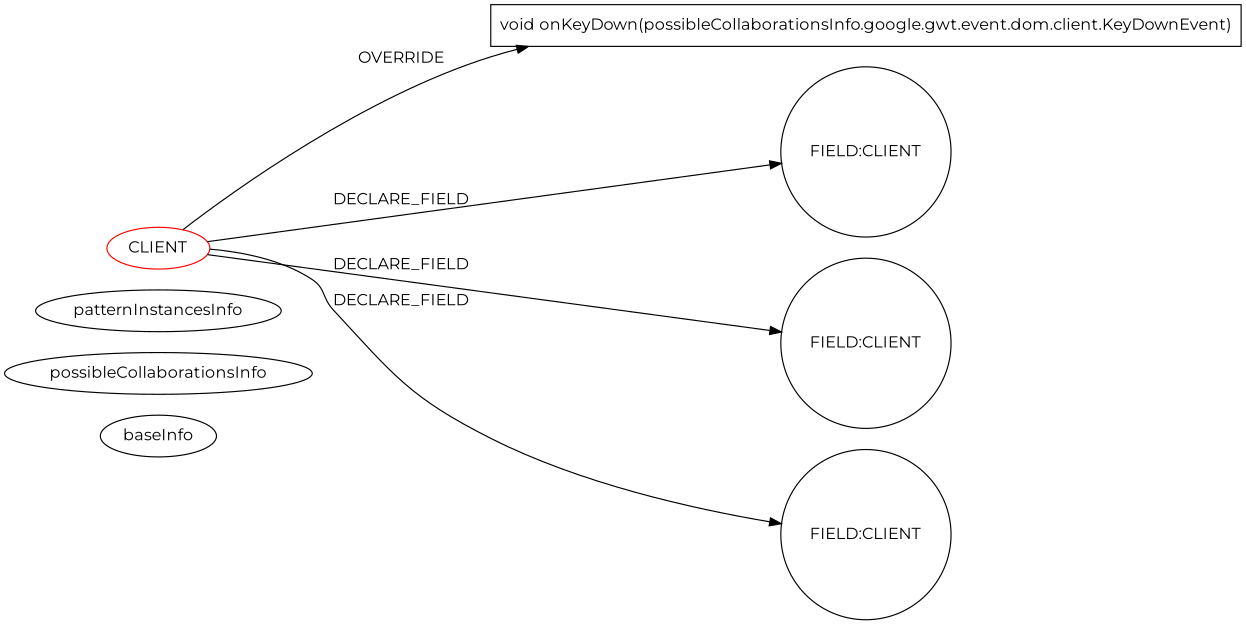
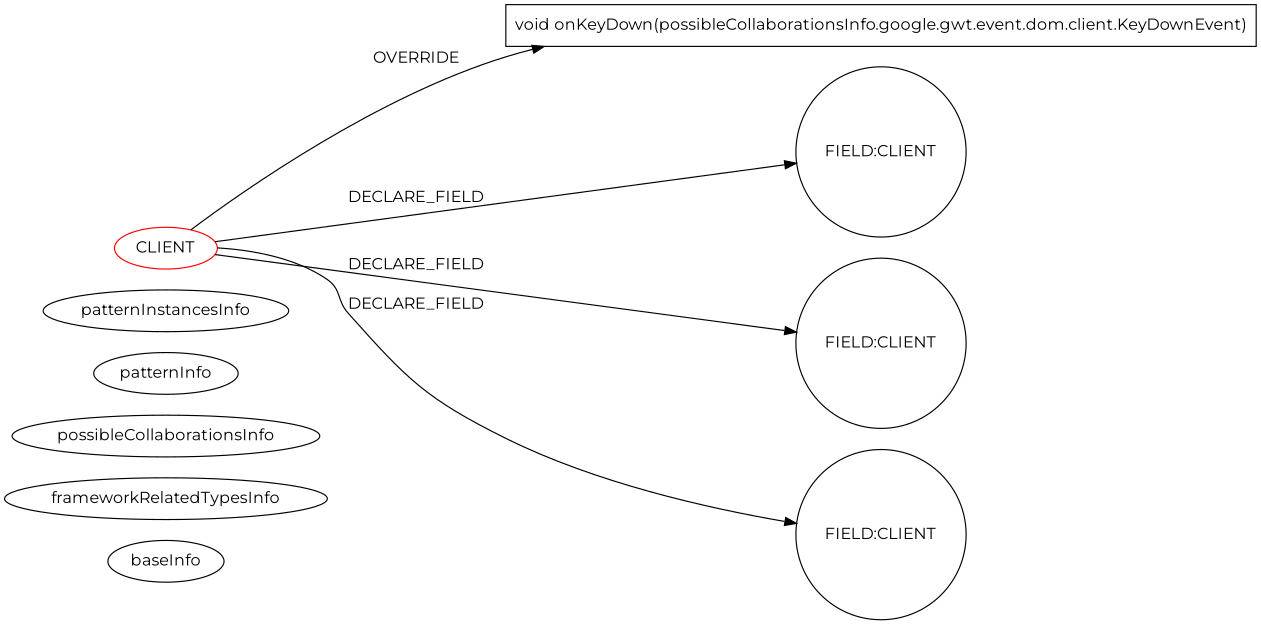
none -> (166, 373)
none -> (166, 499)
